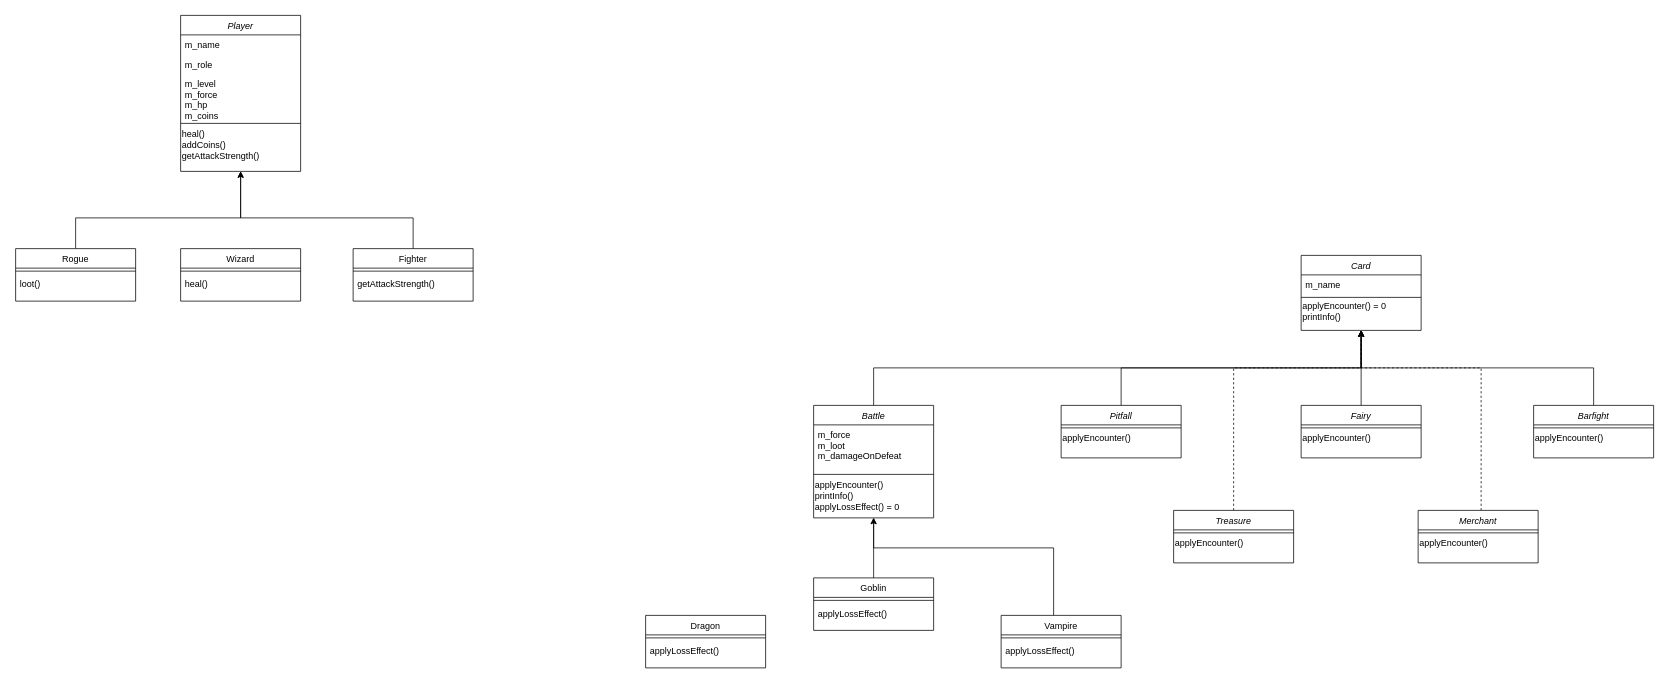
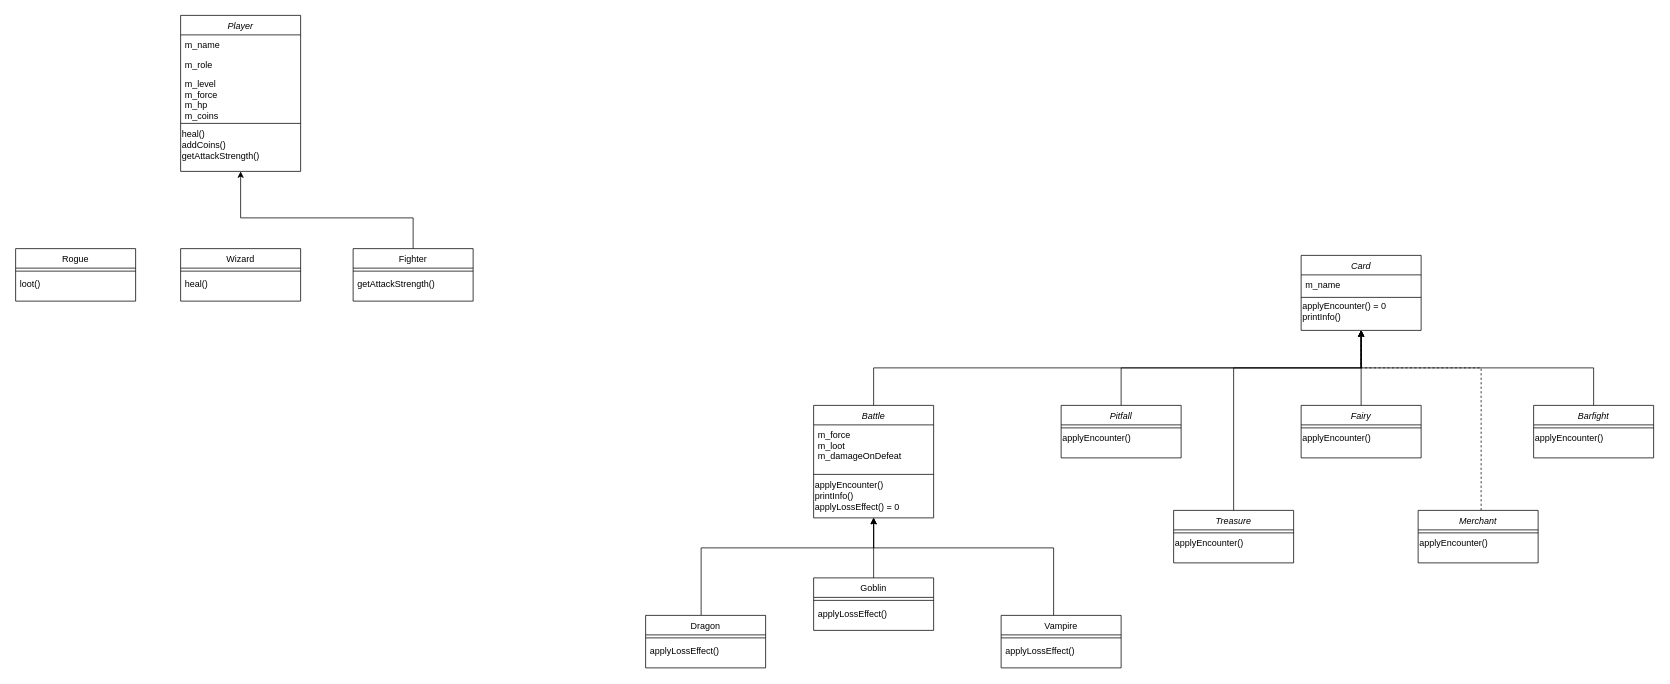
(142, 218) -> none
(1233, 439) -> (1233, 439)
(873, 521) -> (876, 548)
none -> (752, 548)
